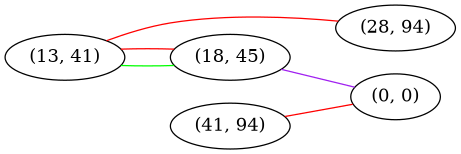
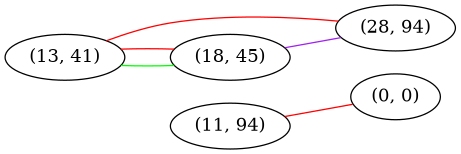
(318, 78) -> (313, 43)
(230, 126) -> (230, 126)
